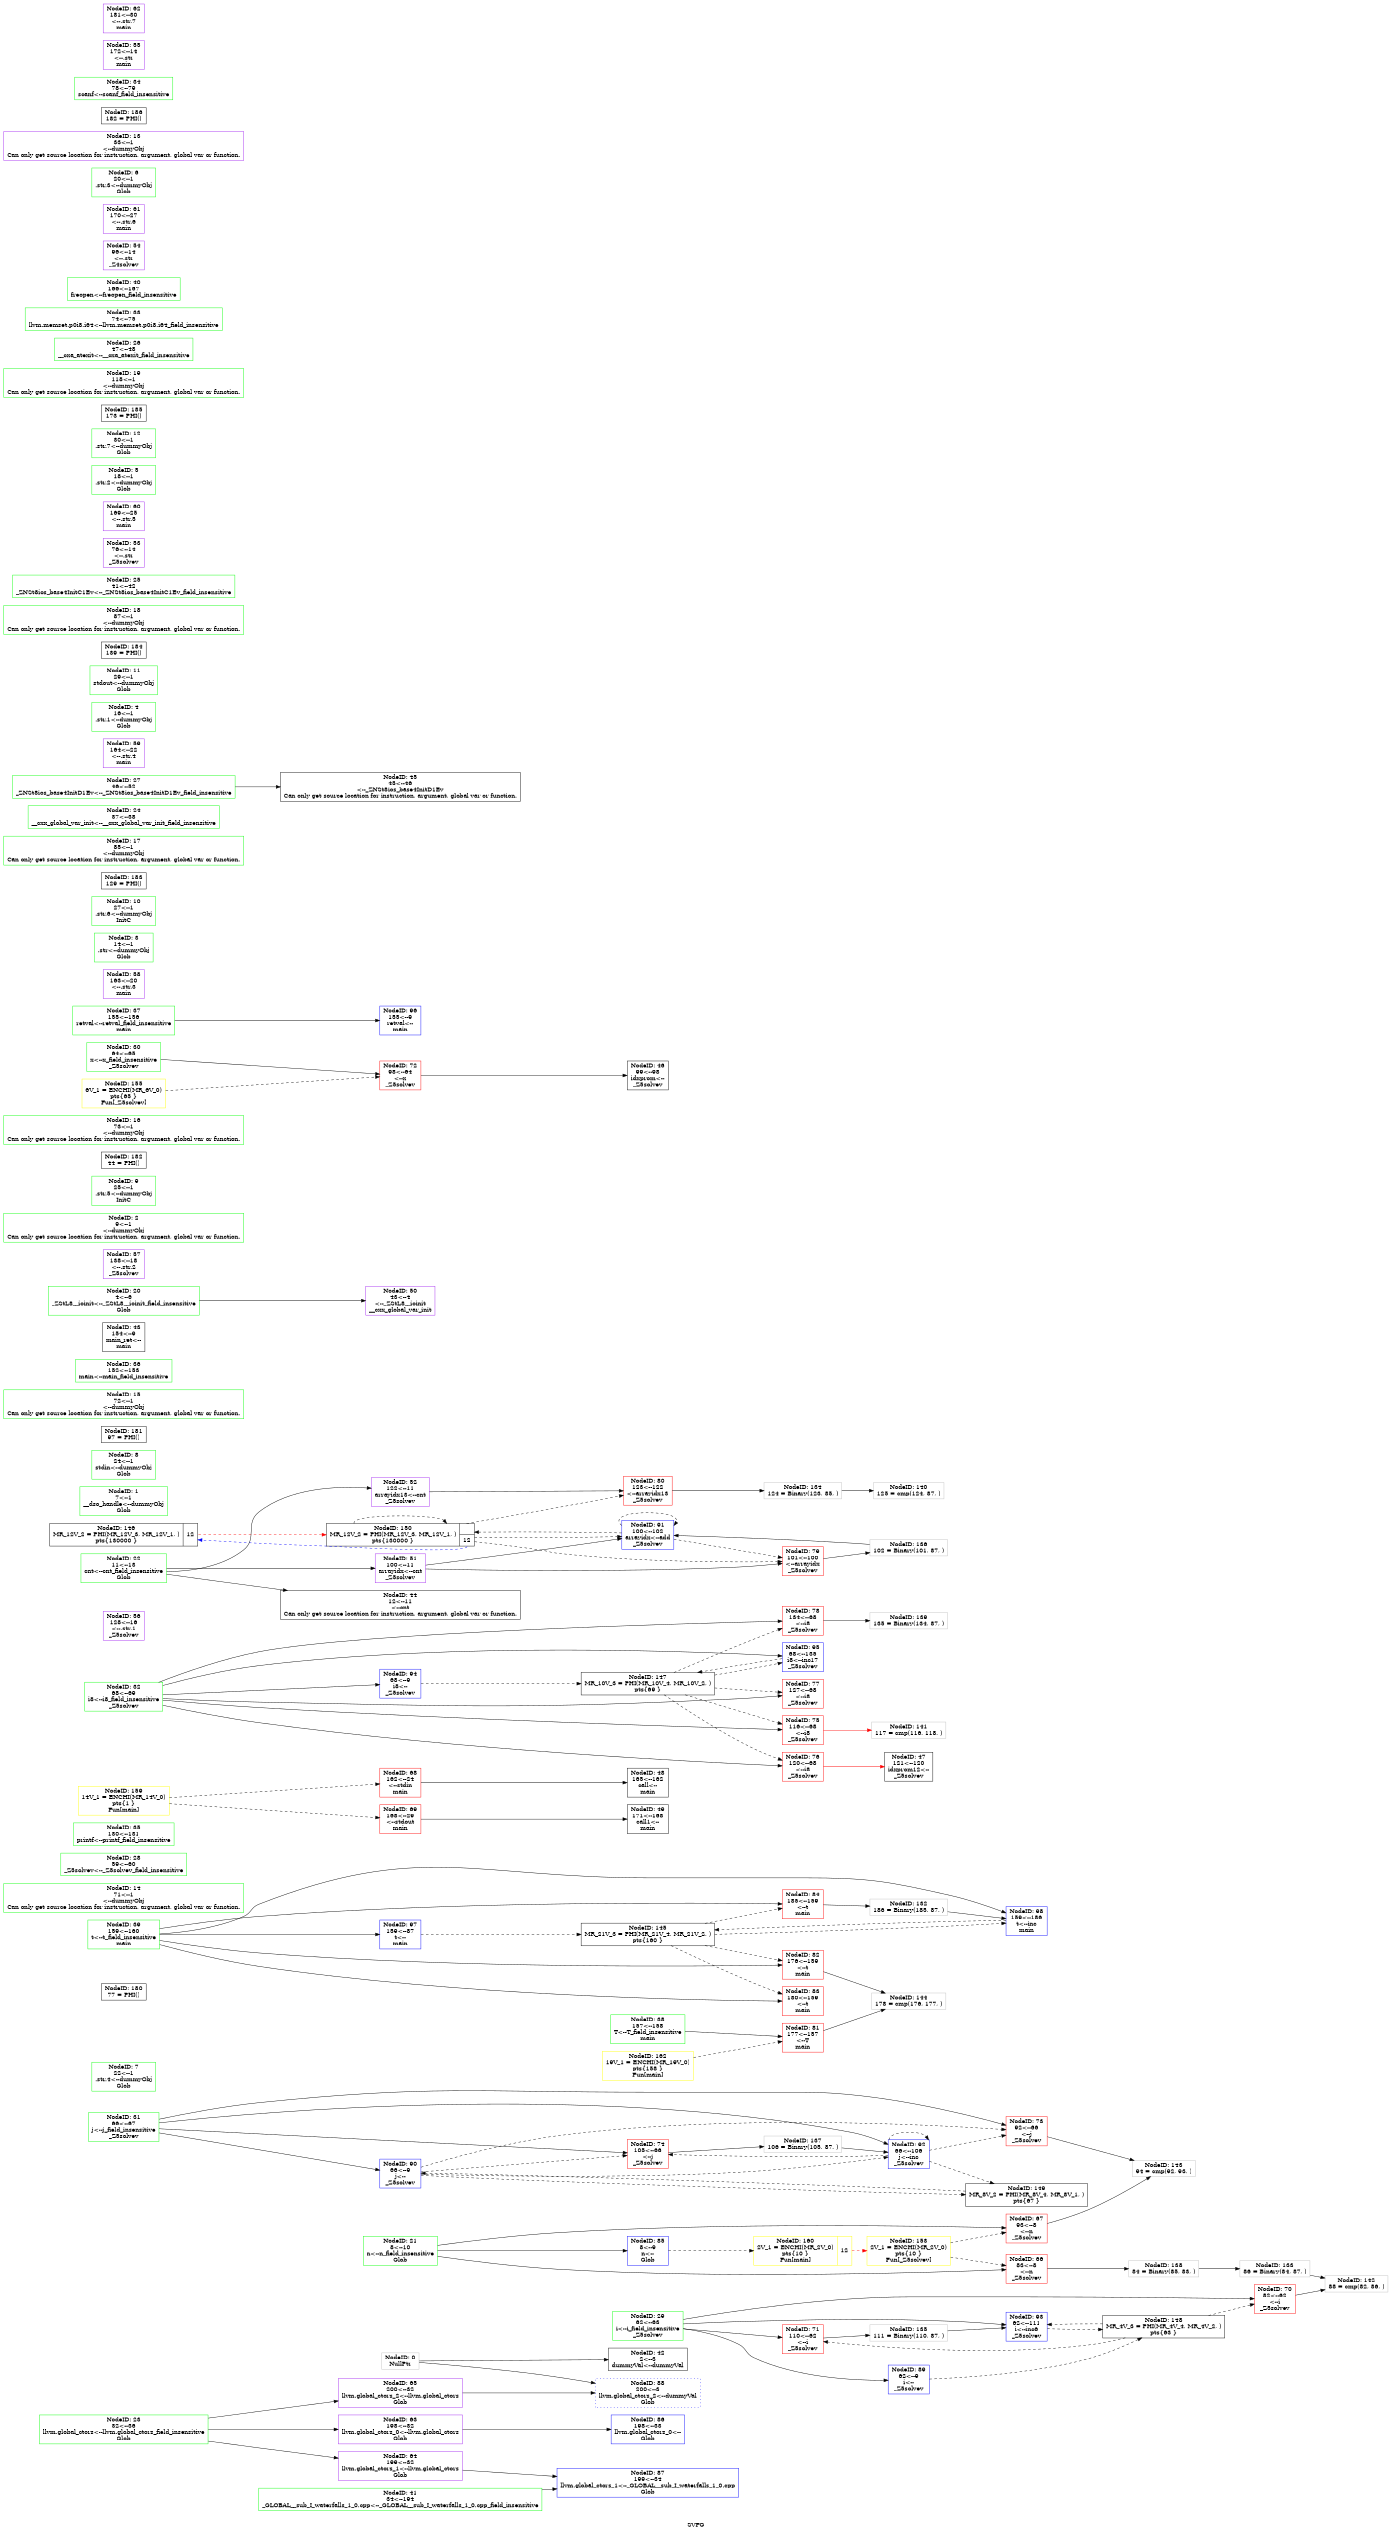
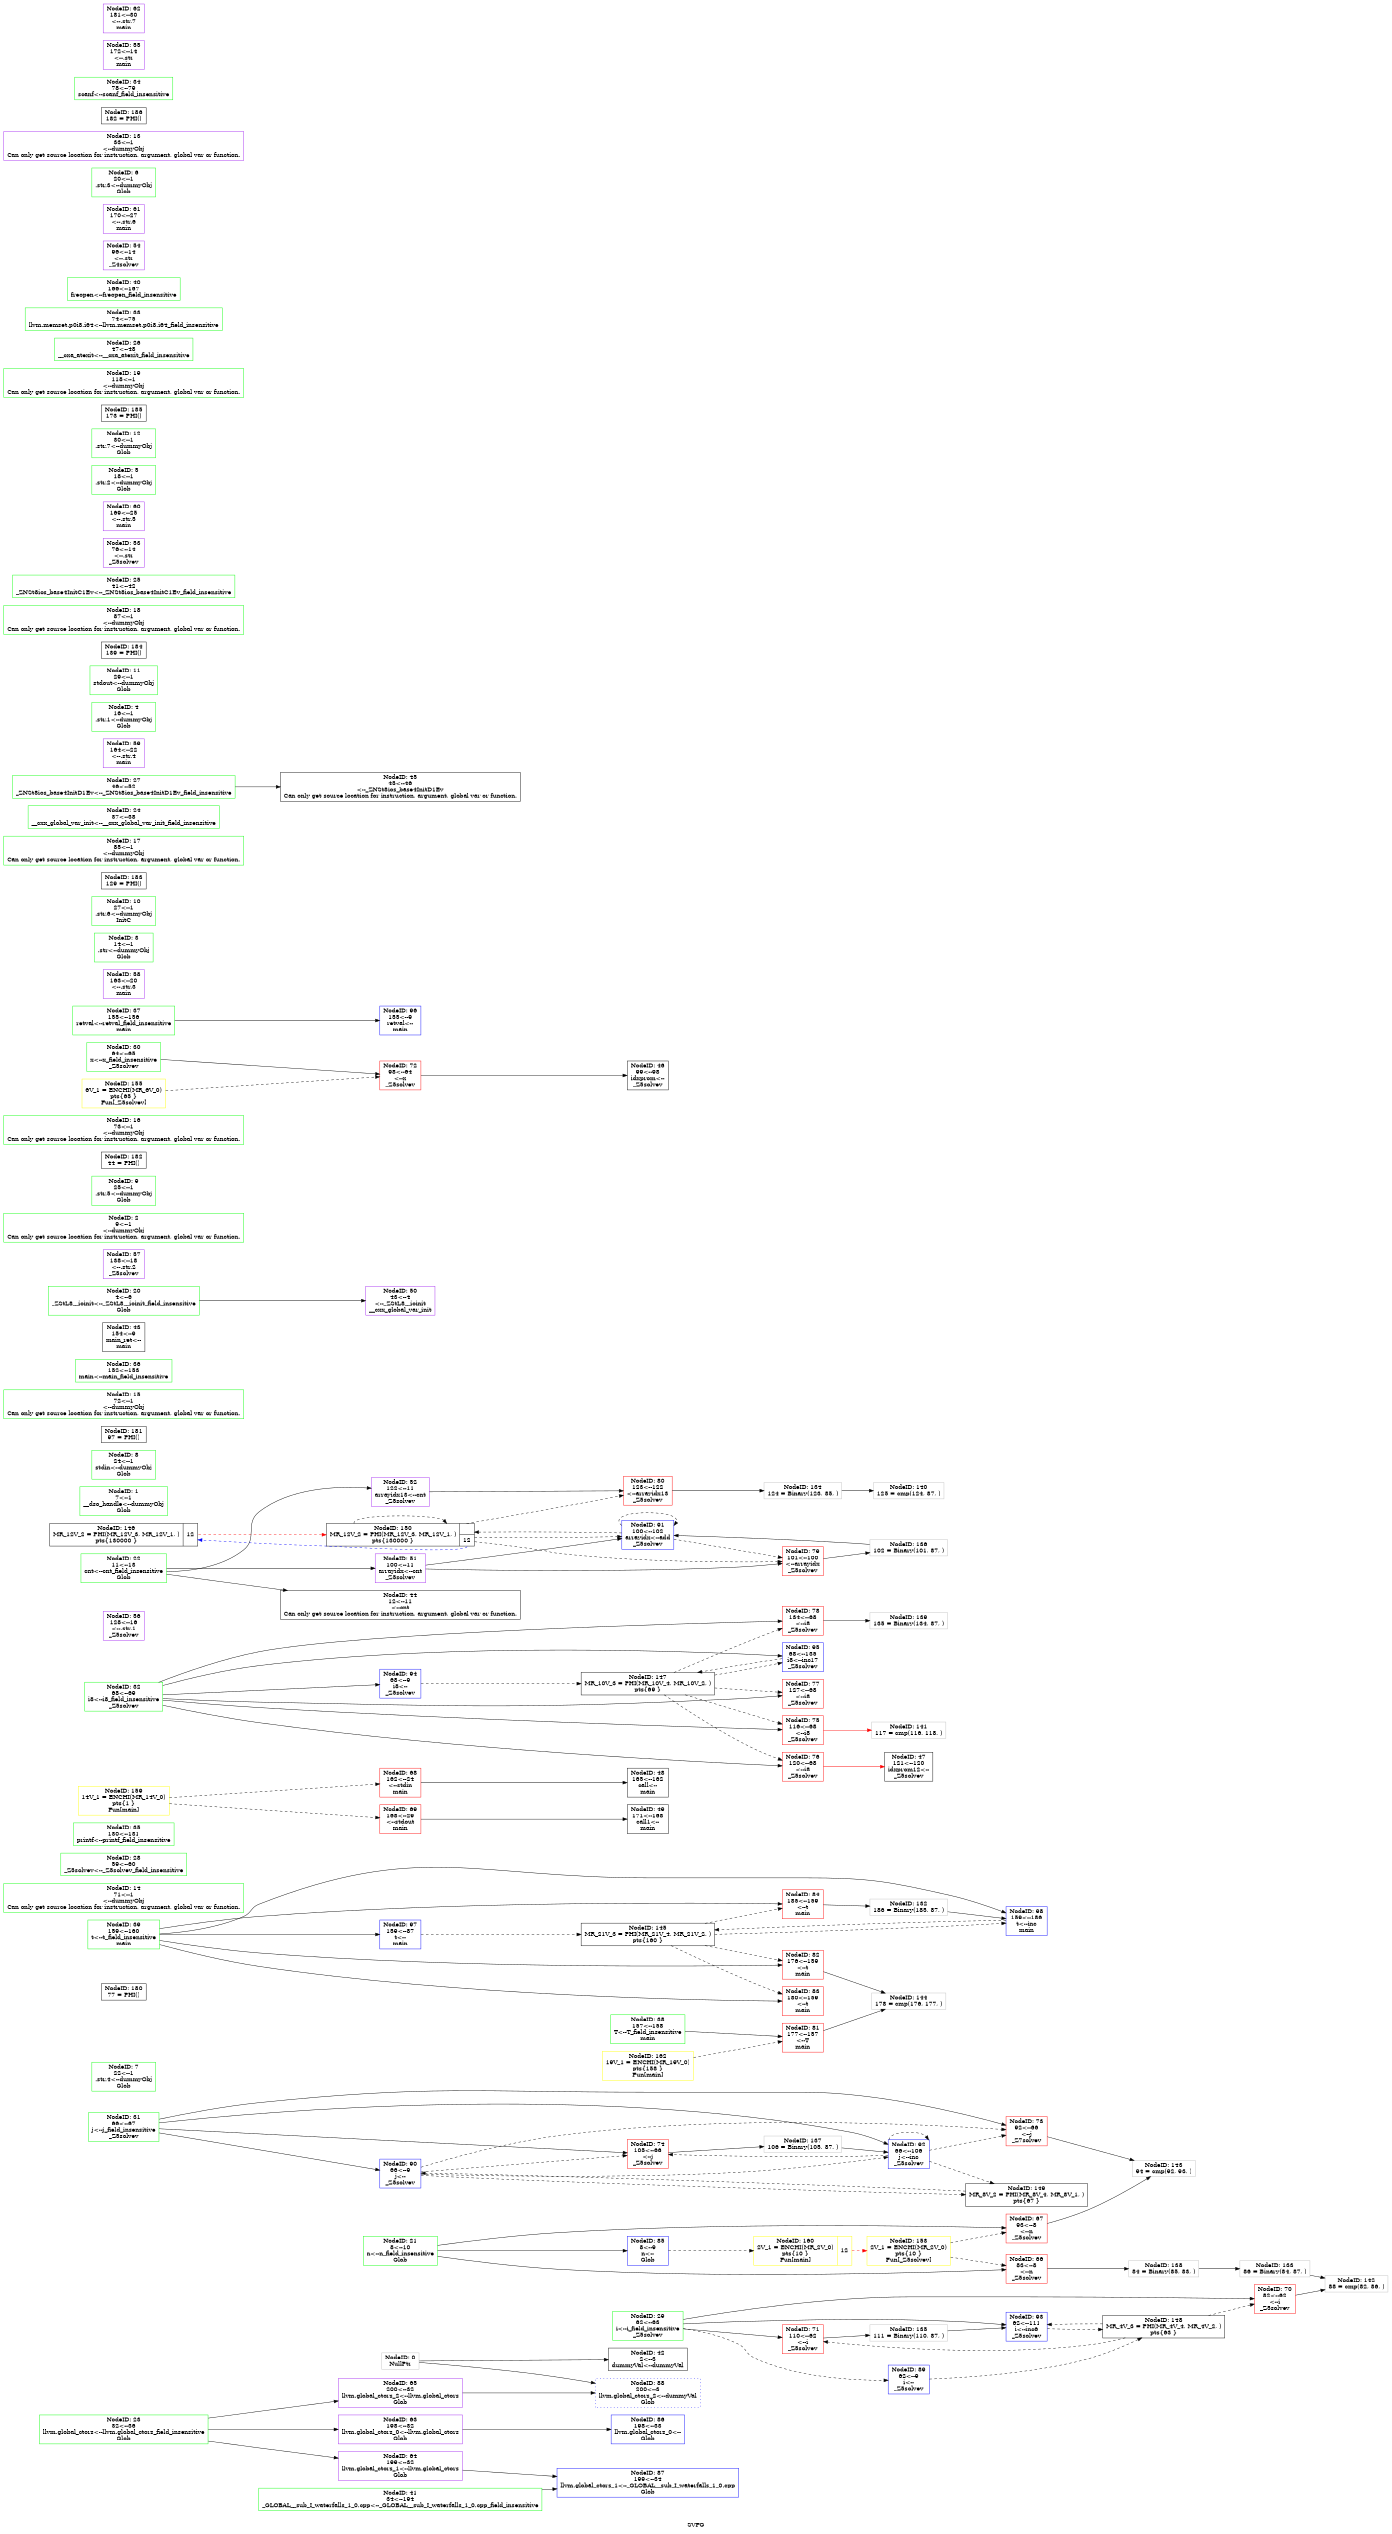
(124, 1200) -> (124, 1200)
(1027, 2140) -> (1027, 2140)
(779, 2367) -> (779, 2367)
